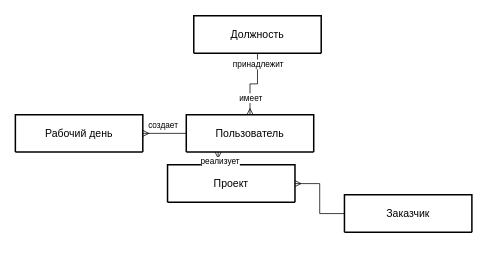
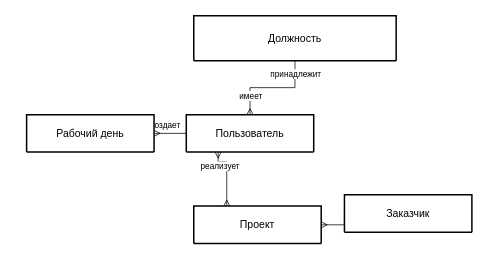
(258, 34) -> (295, 38)
(79, 133) -> (90, 133)
(231, 183) -> (258, 225)
